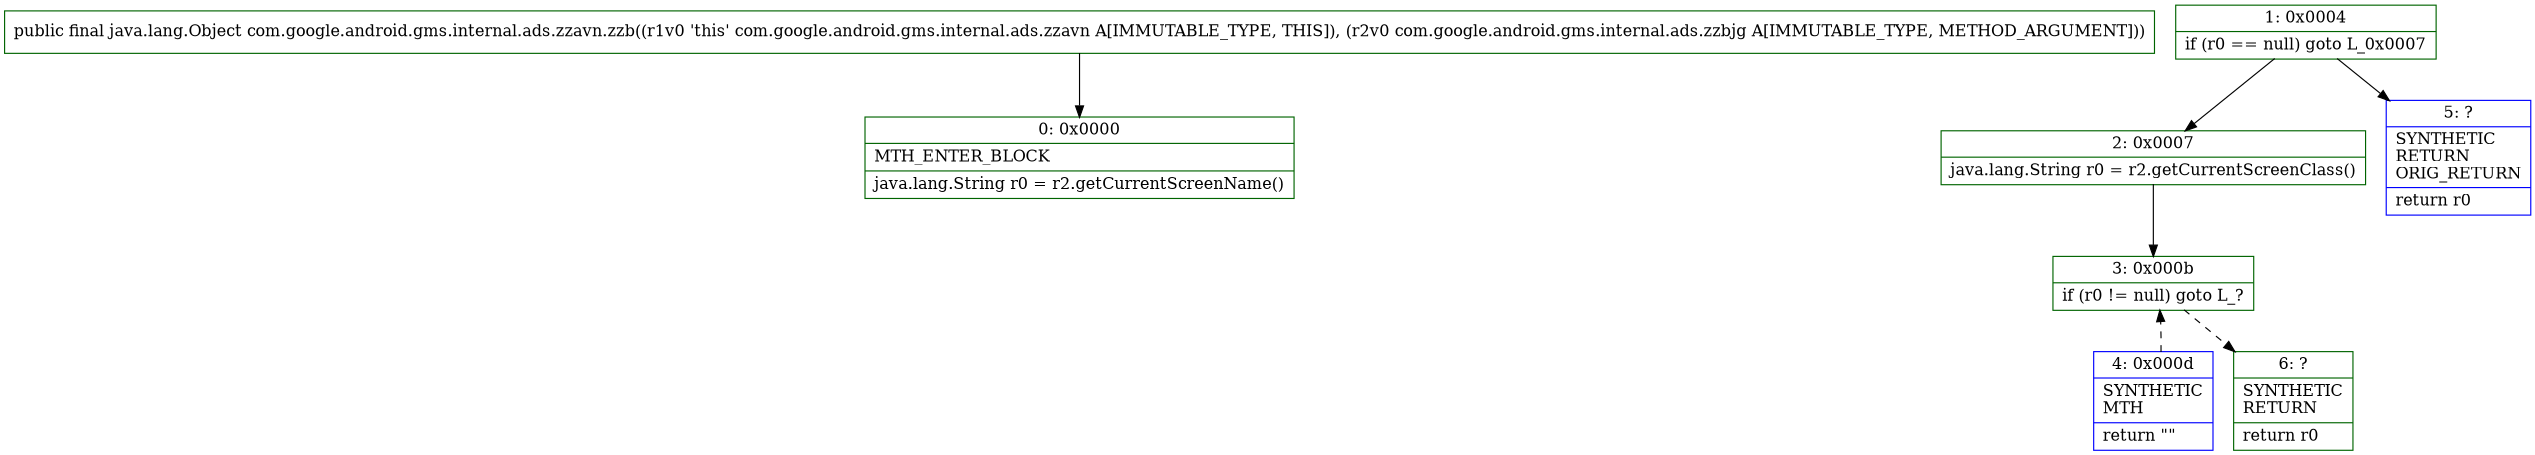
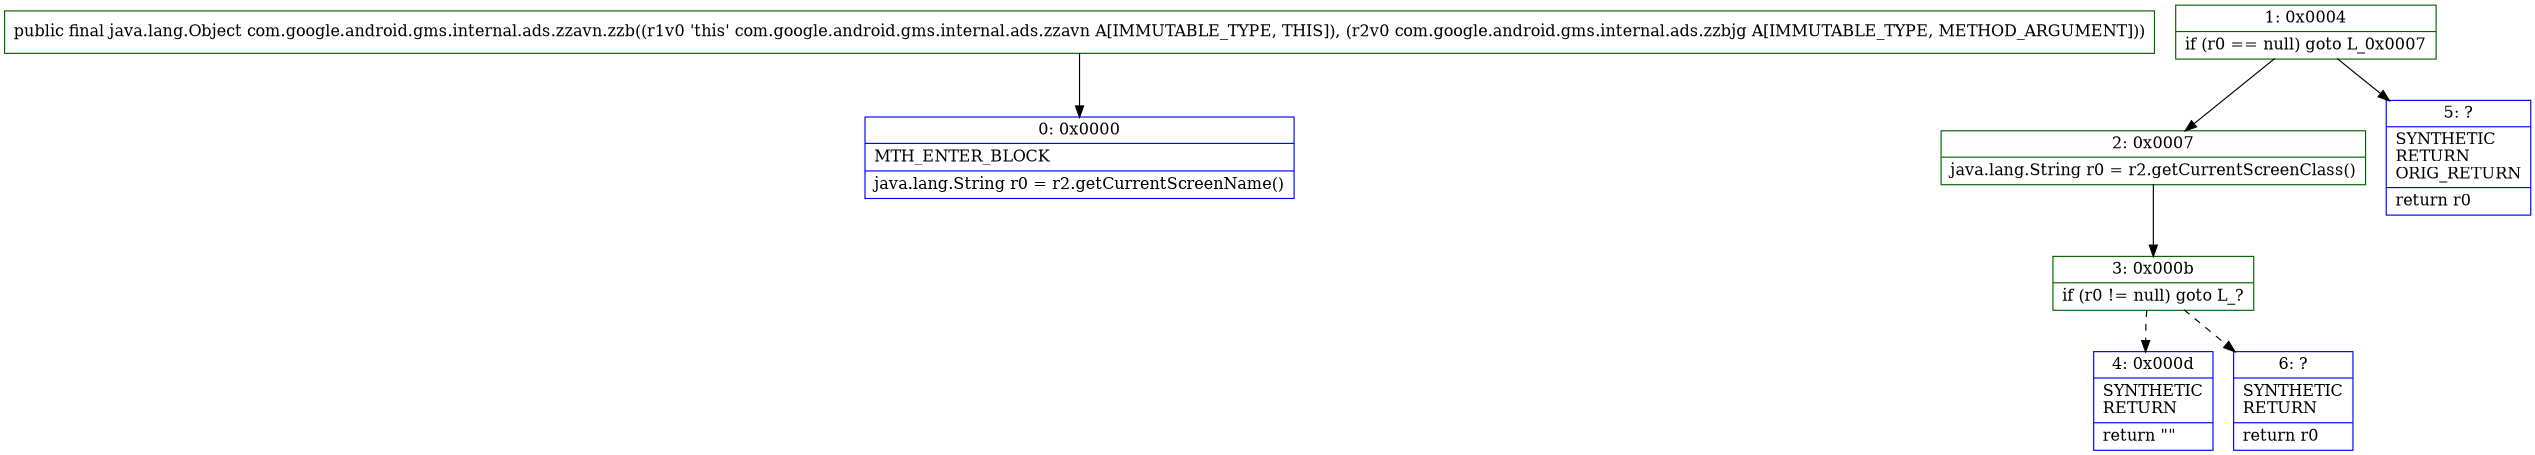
(1080, 158) -> (1080, 158)
(2161, 337) -> (2146, 325)
(2293, 401) -> (2293, 401)
(2124, 408) -> (2140, 408)
